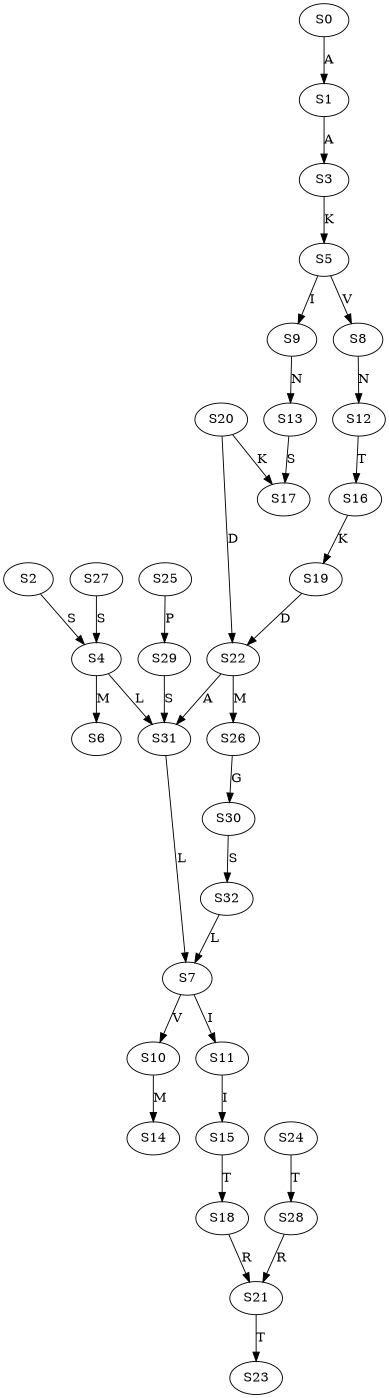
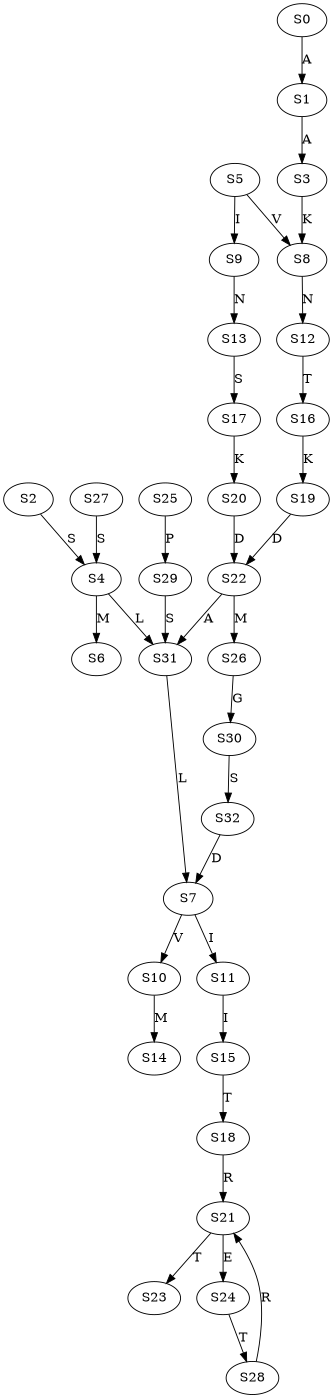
(324, 215) -> (302, 215)
(250, 456) -> (234, 455)
(215, 939) -> (217, 859)
none -> (223, 1254)
